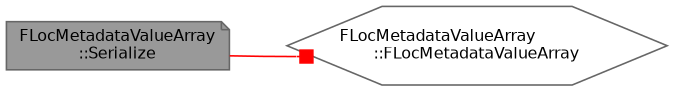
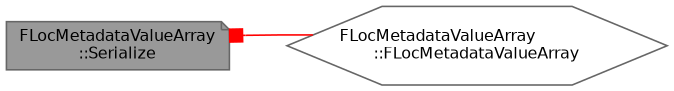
(263, 56) -> (279, 35)
